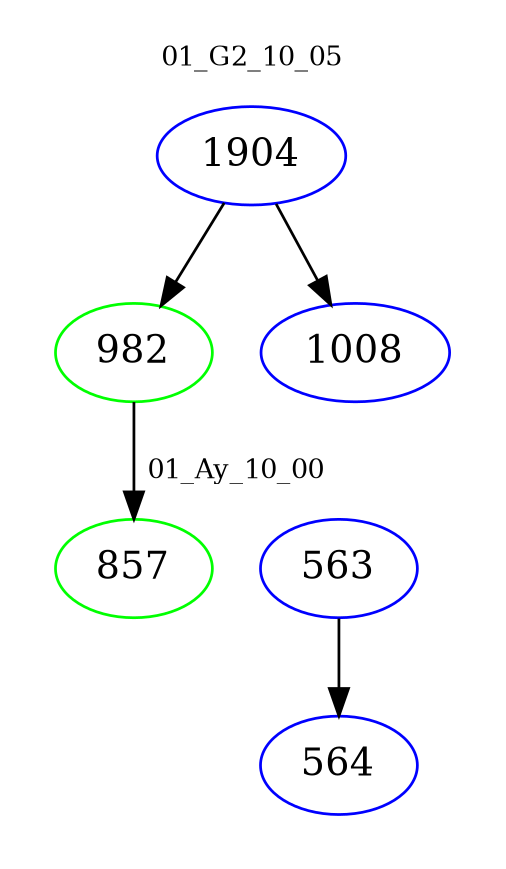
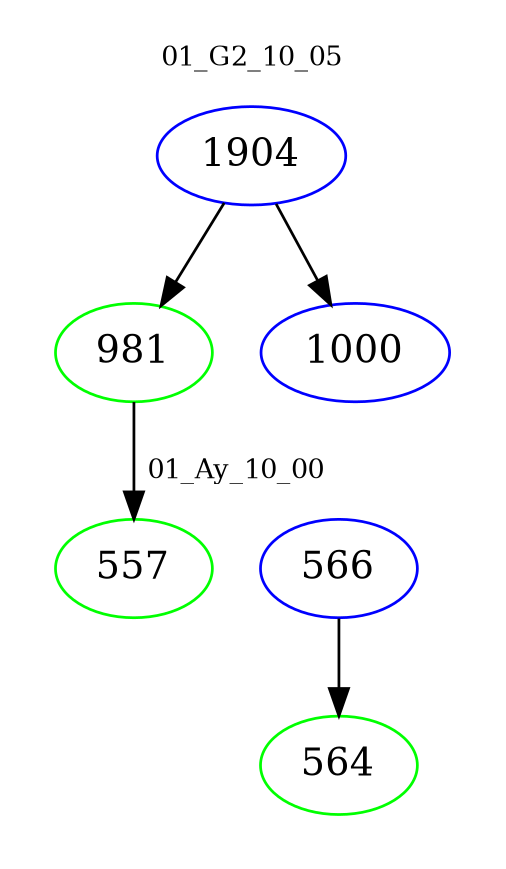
(134, 353) -> (134, 353)
(355, 353) -> (355, 353)
(134, 569) -> (134, 569)
(339, 569) -> (339, 569)
(339, 765) -> (339, 765)
